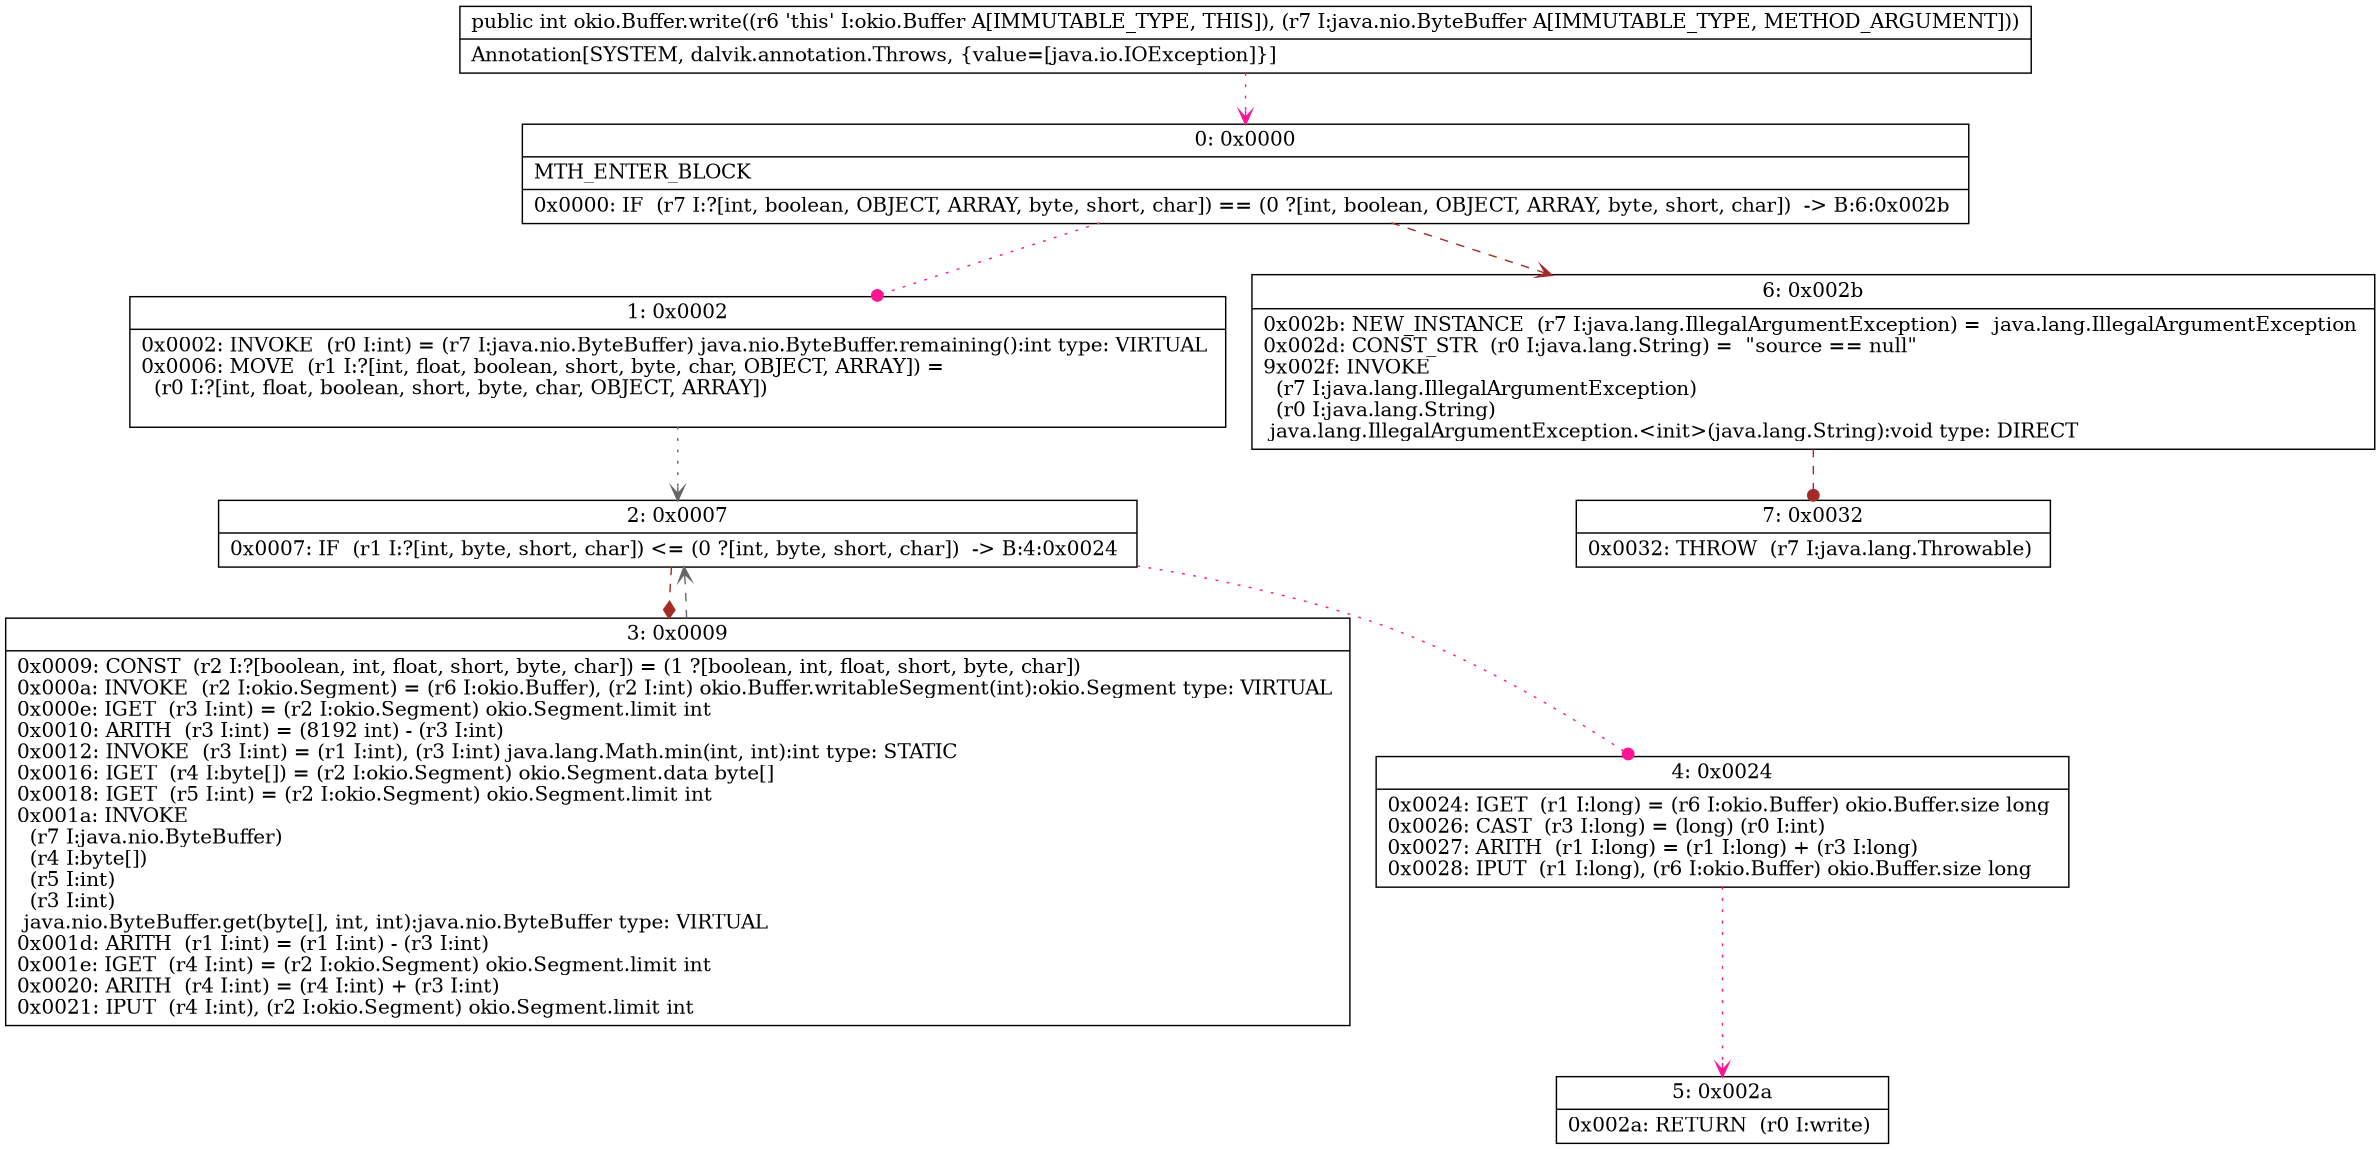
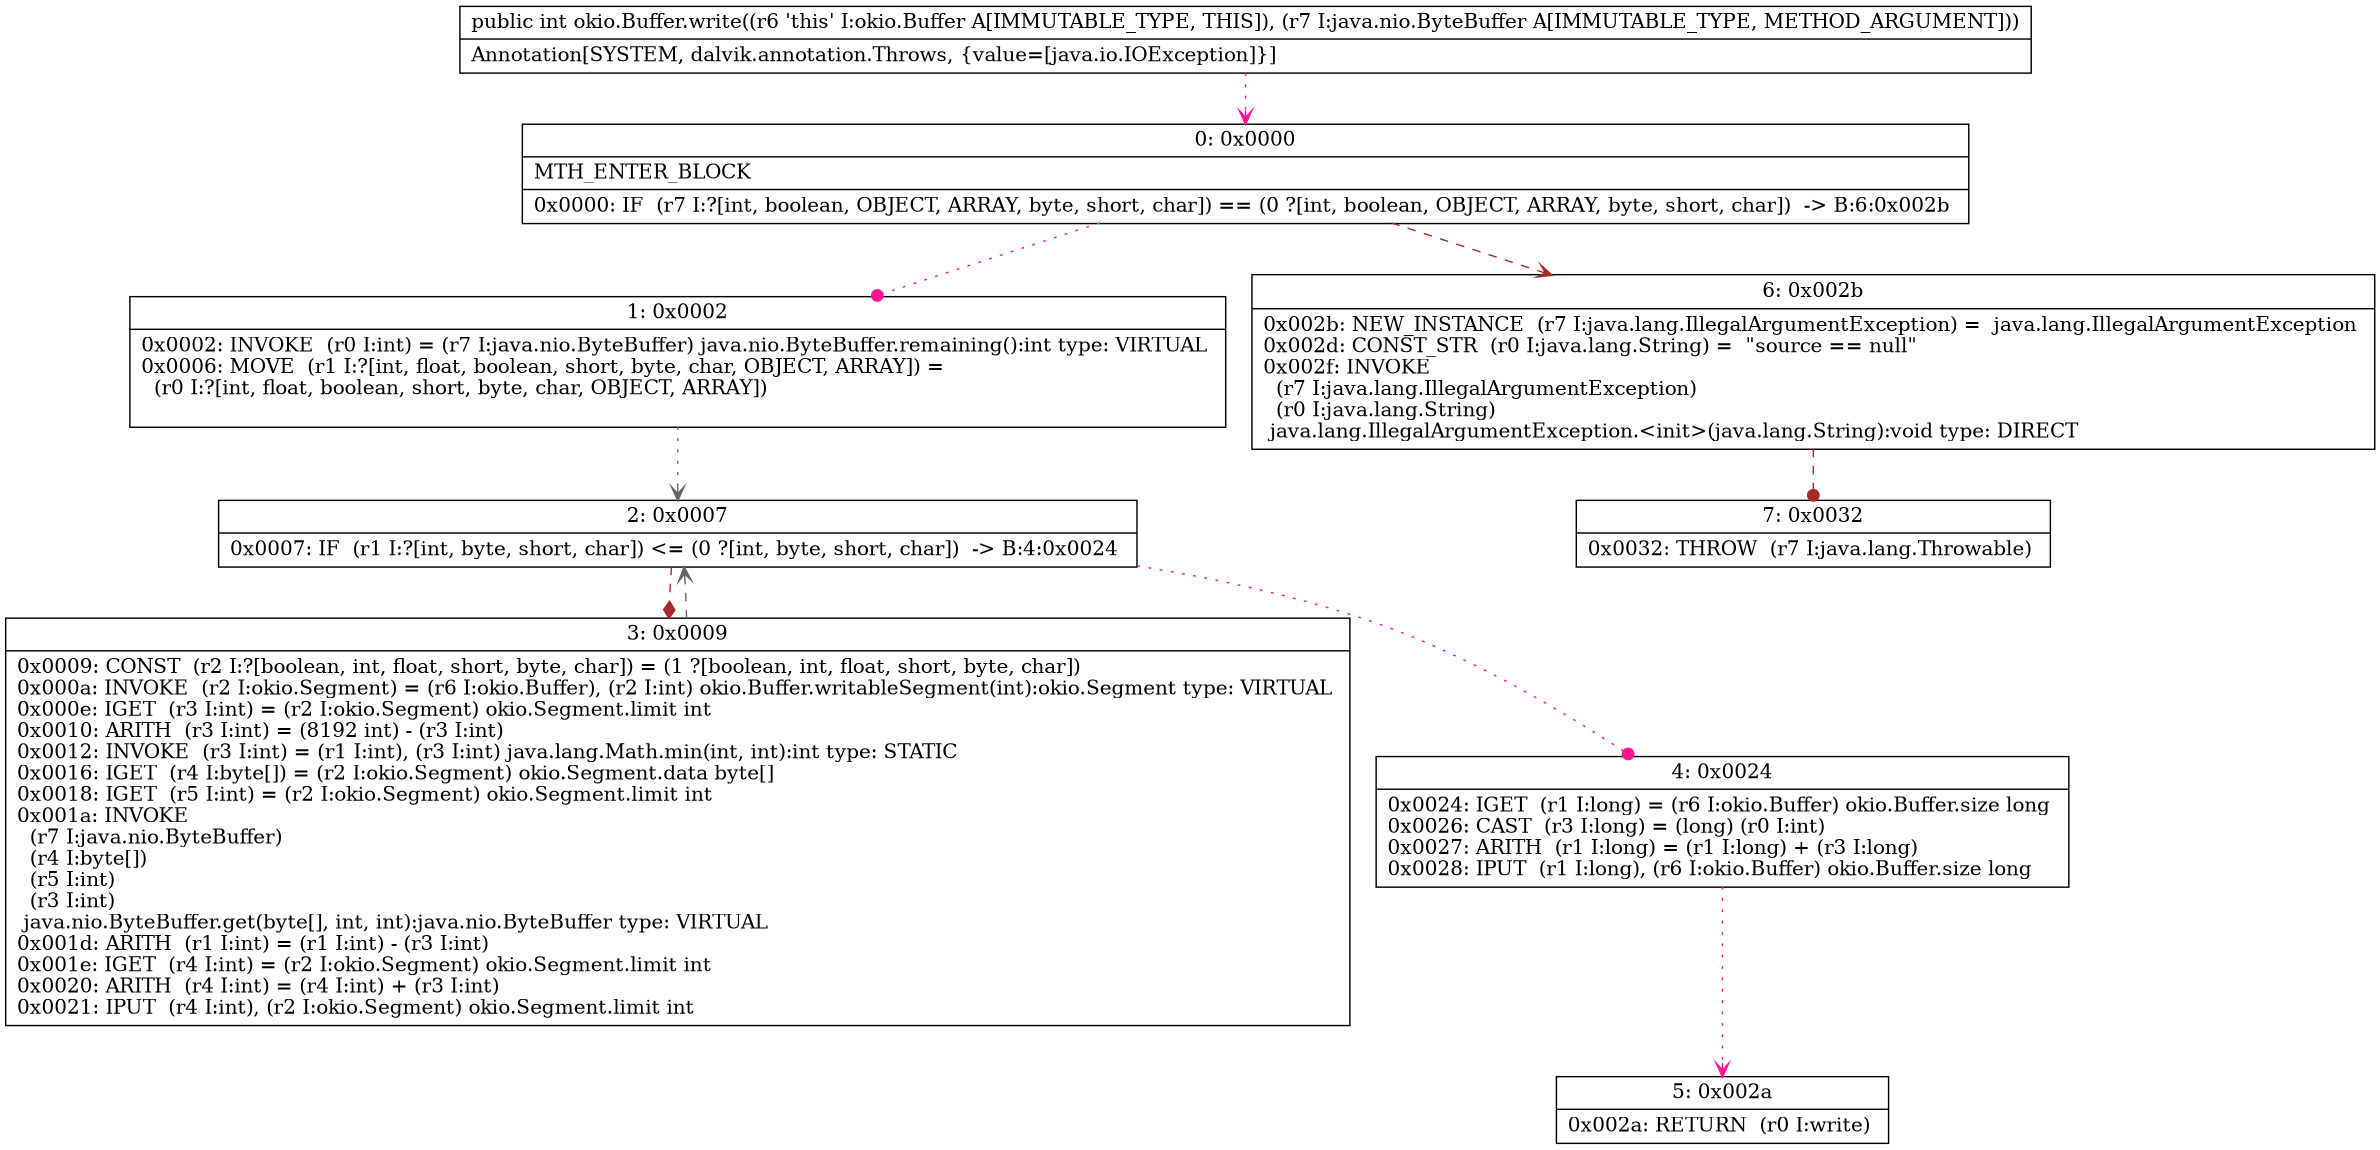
(1353, 368) -> (1353, 368)
